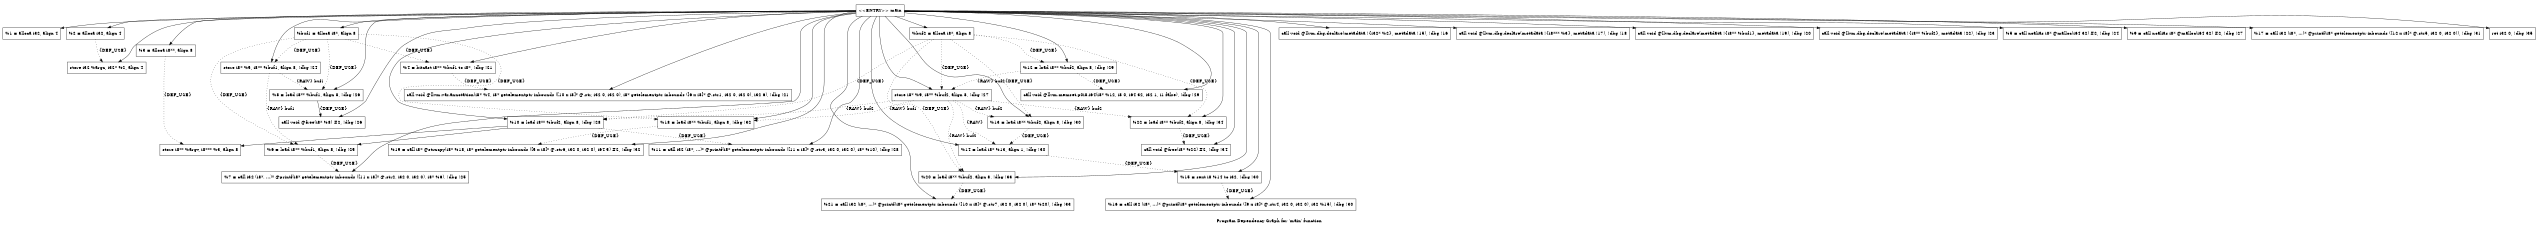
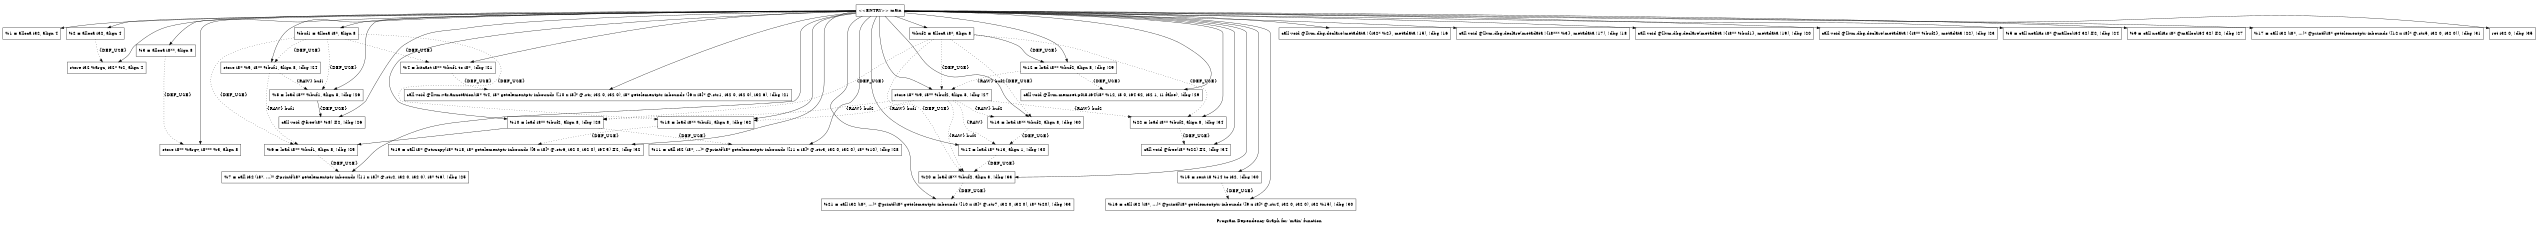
(1010, 42) -> (1010, 42)
(376, 135) -> (375, 19)
(1110, 163) -> (986, 163)
